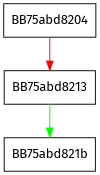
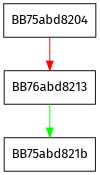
(50, 87) -> (50, 87)
